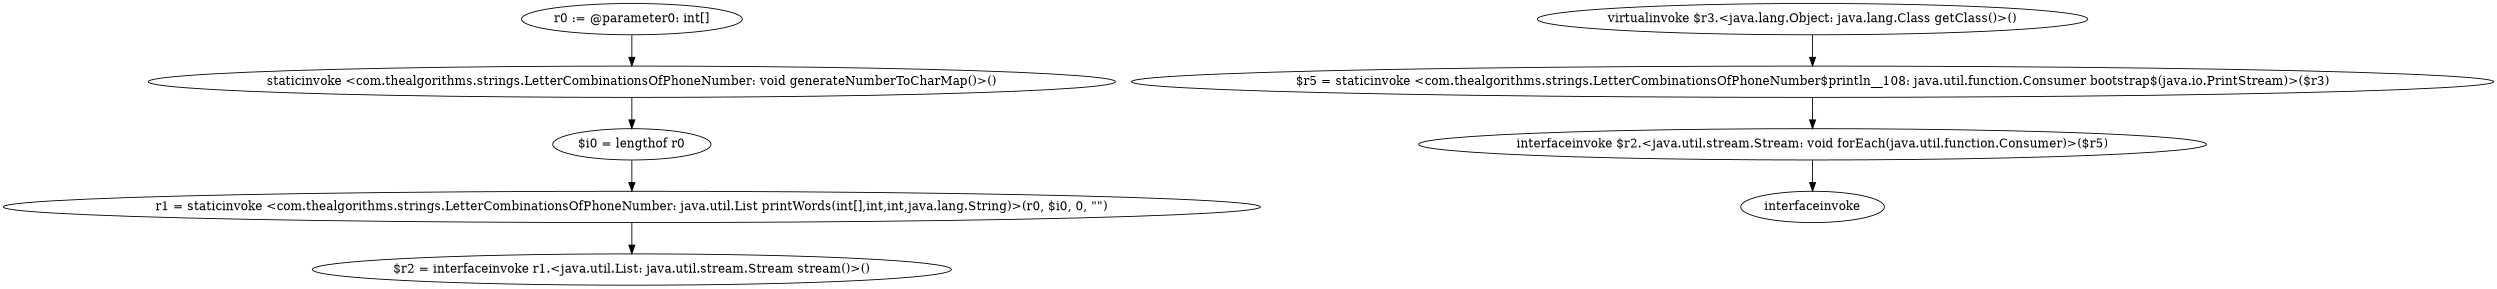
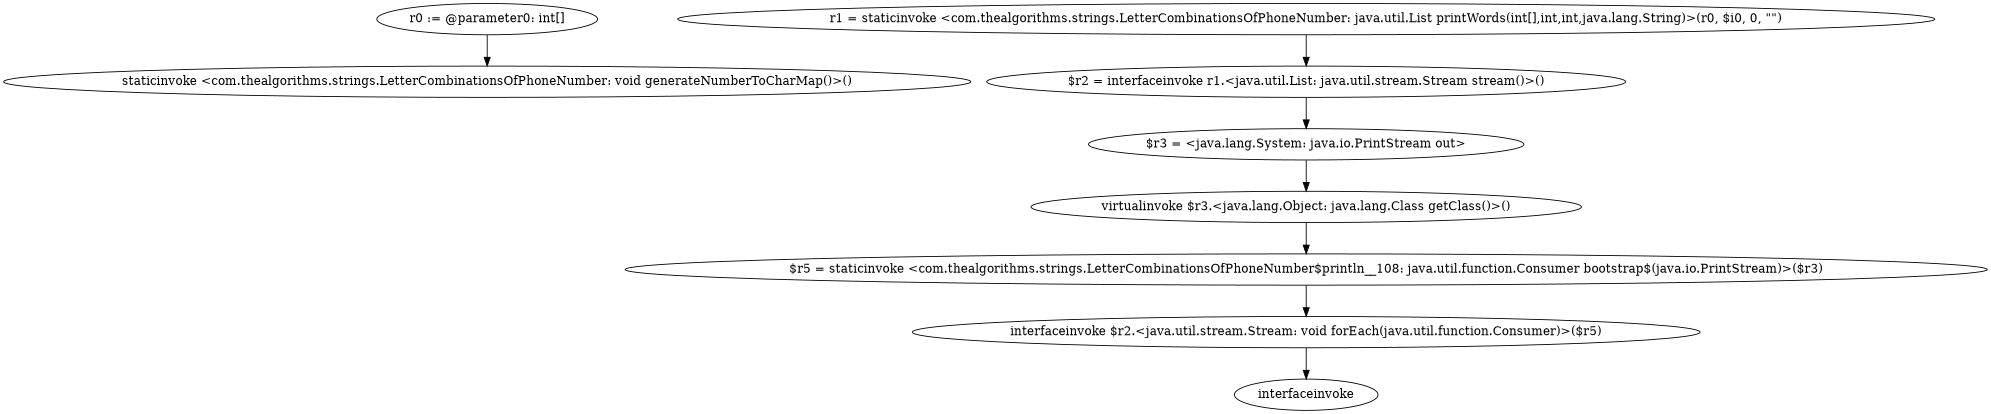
(632, 144) -> none
none -> (1306, 144)
